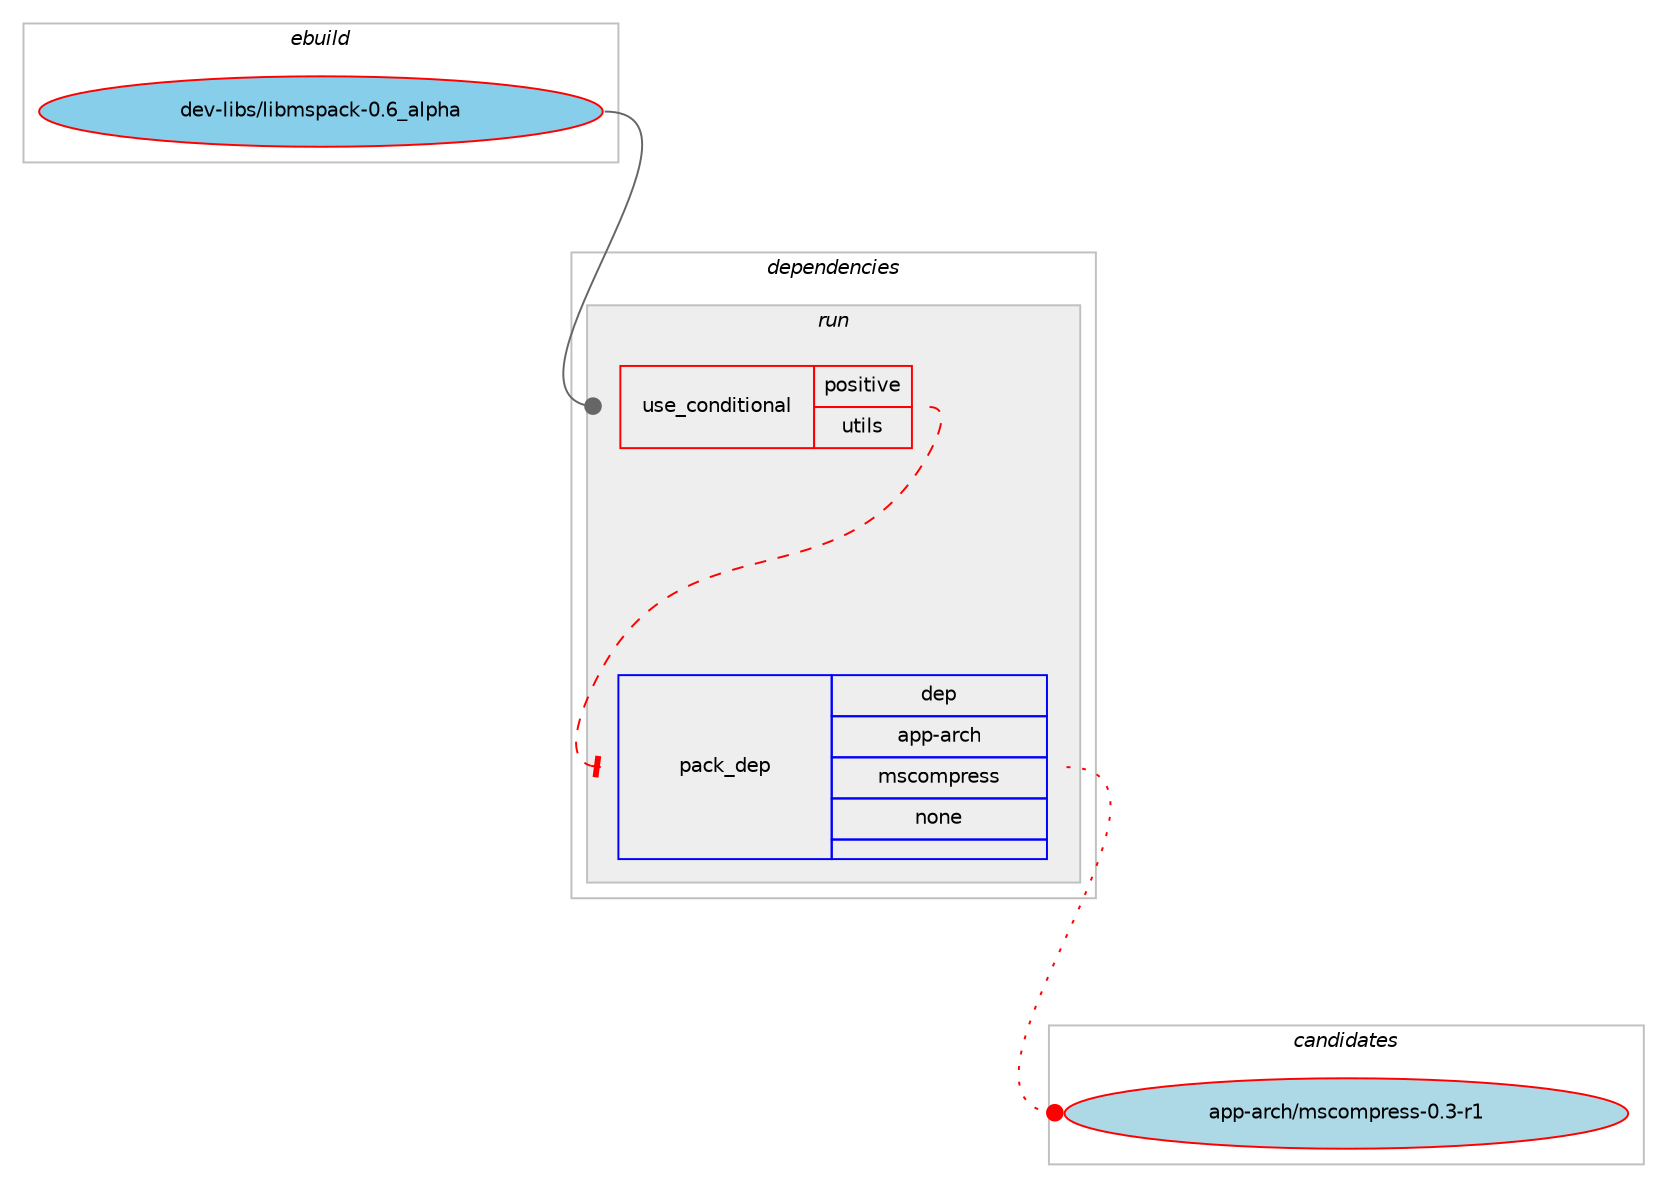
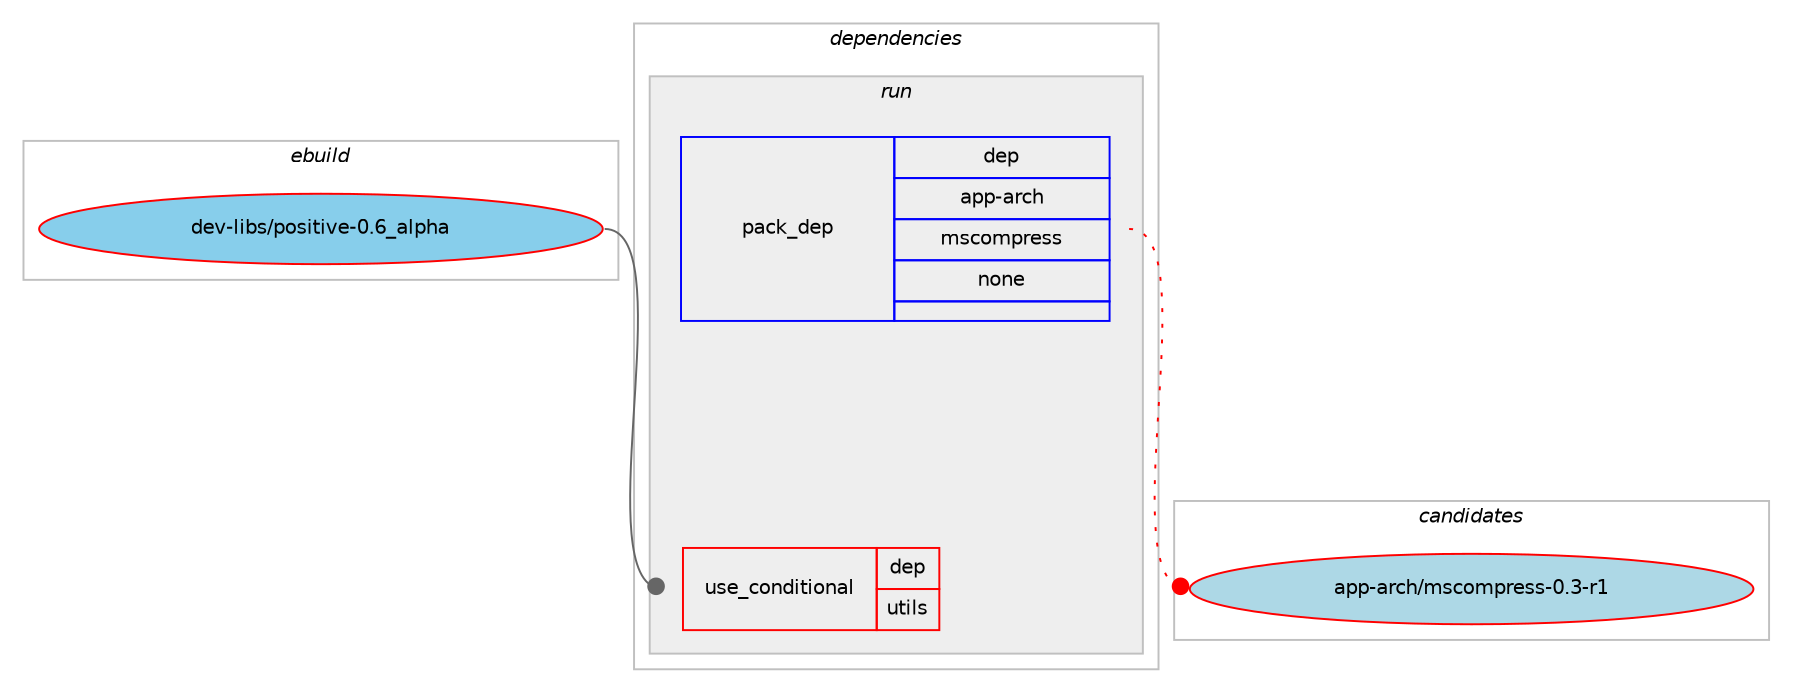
(321, 112) -> (321, 229)
(863, 386) -> (908, 568)
(740, 568) -> none
